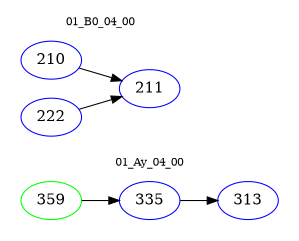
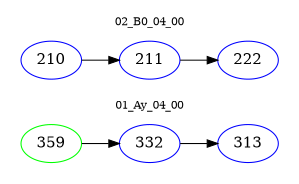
(100, 23) -> (150, 23)
(95, 104) -> (194, 60)
(150, 201) -> (150, 144)
